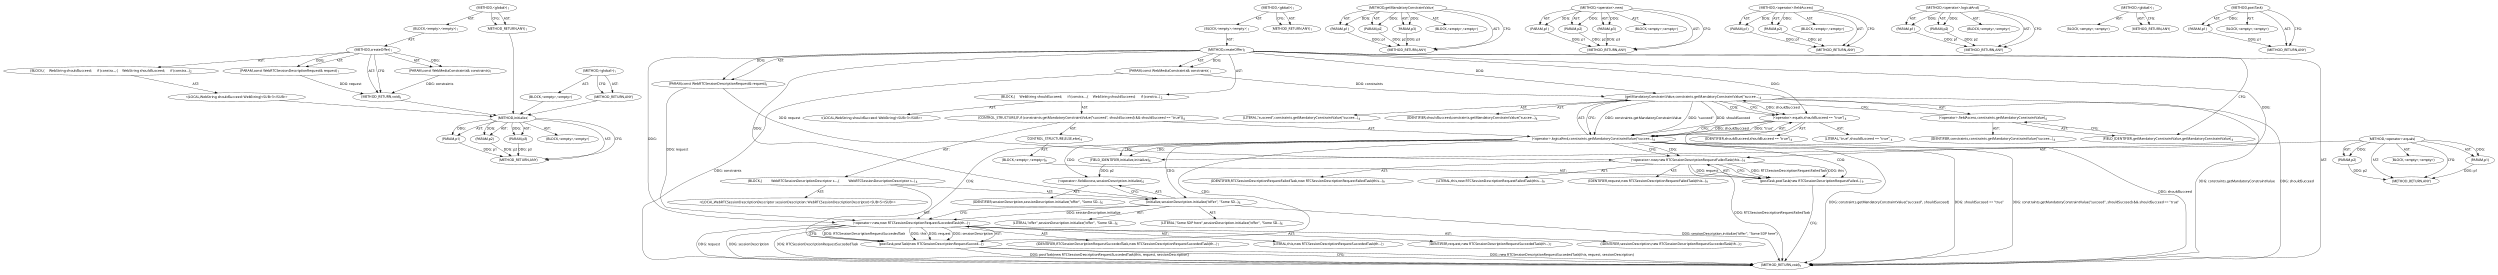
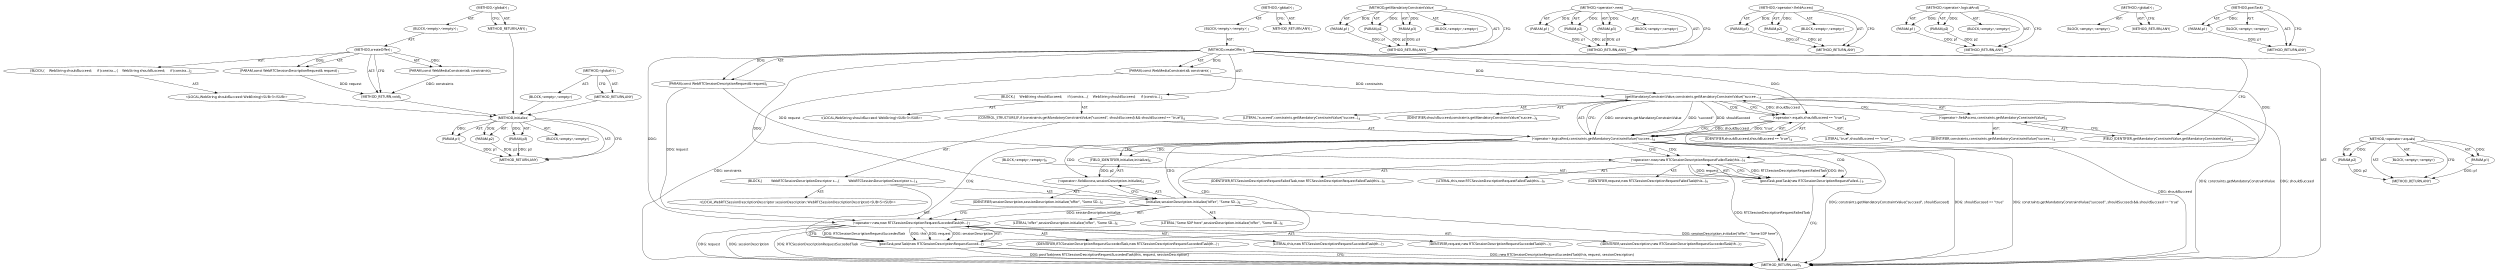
(1054, 139) -> none
(1763, 152) -> (1115, 173)
